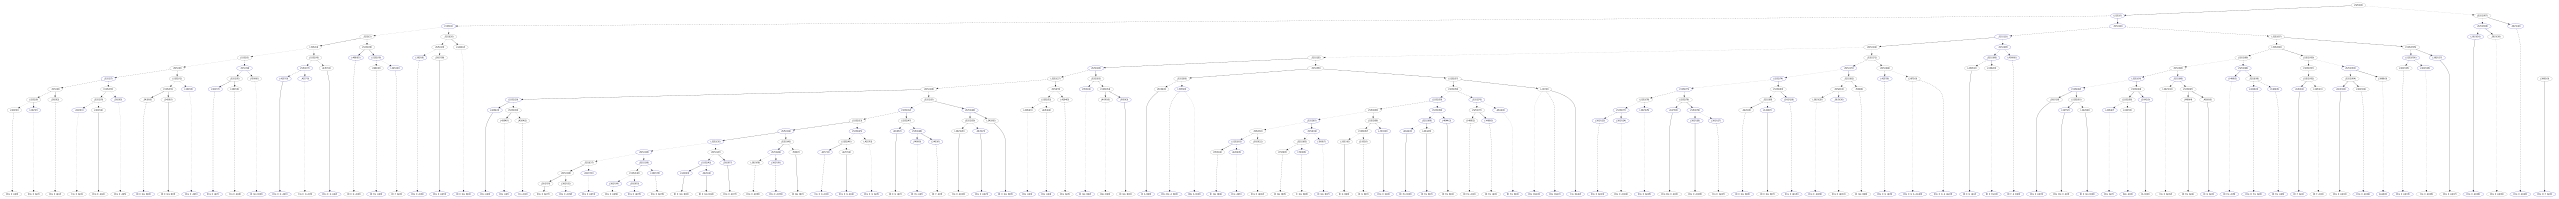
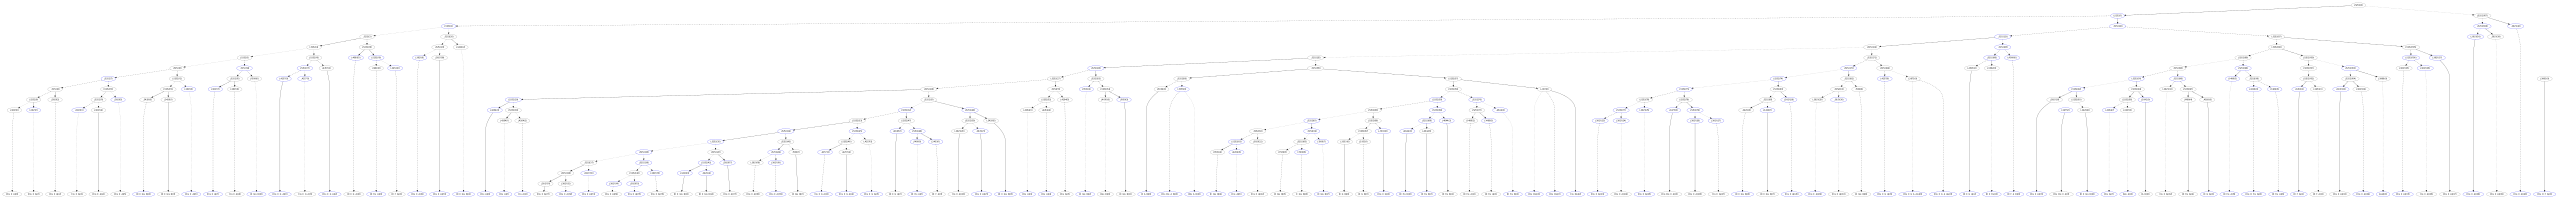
(2071, 105) -> none
